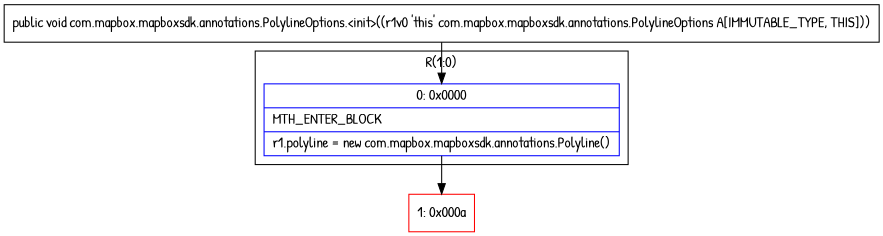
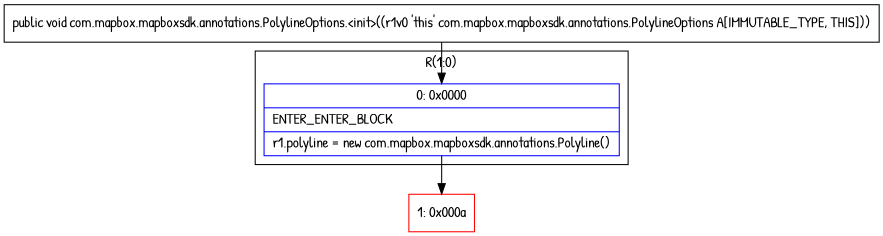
(328, 119) -> (333, 119)
